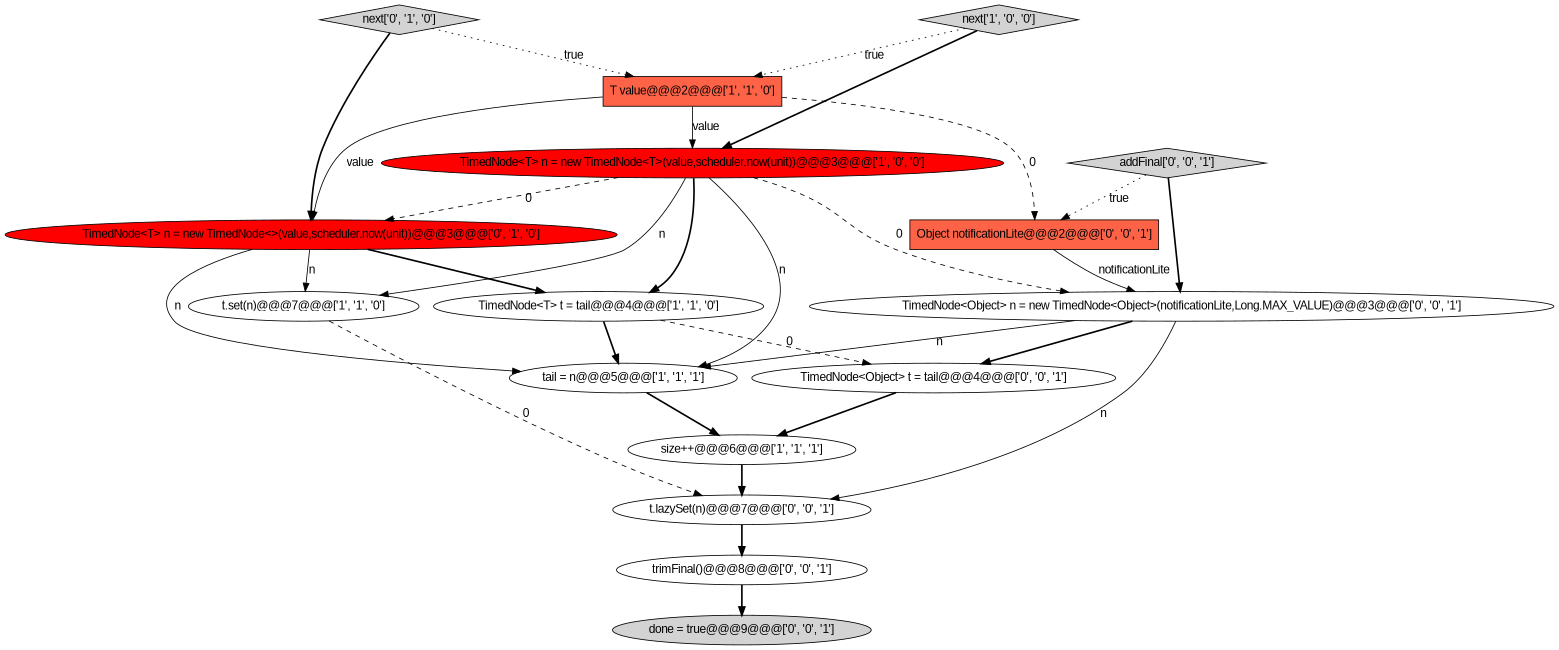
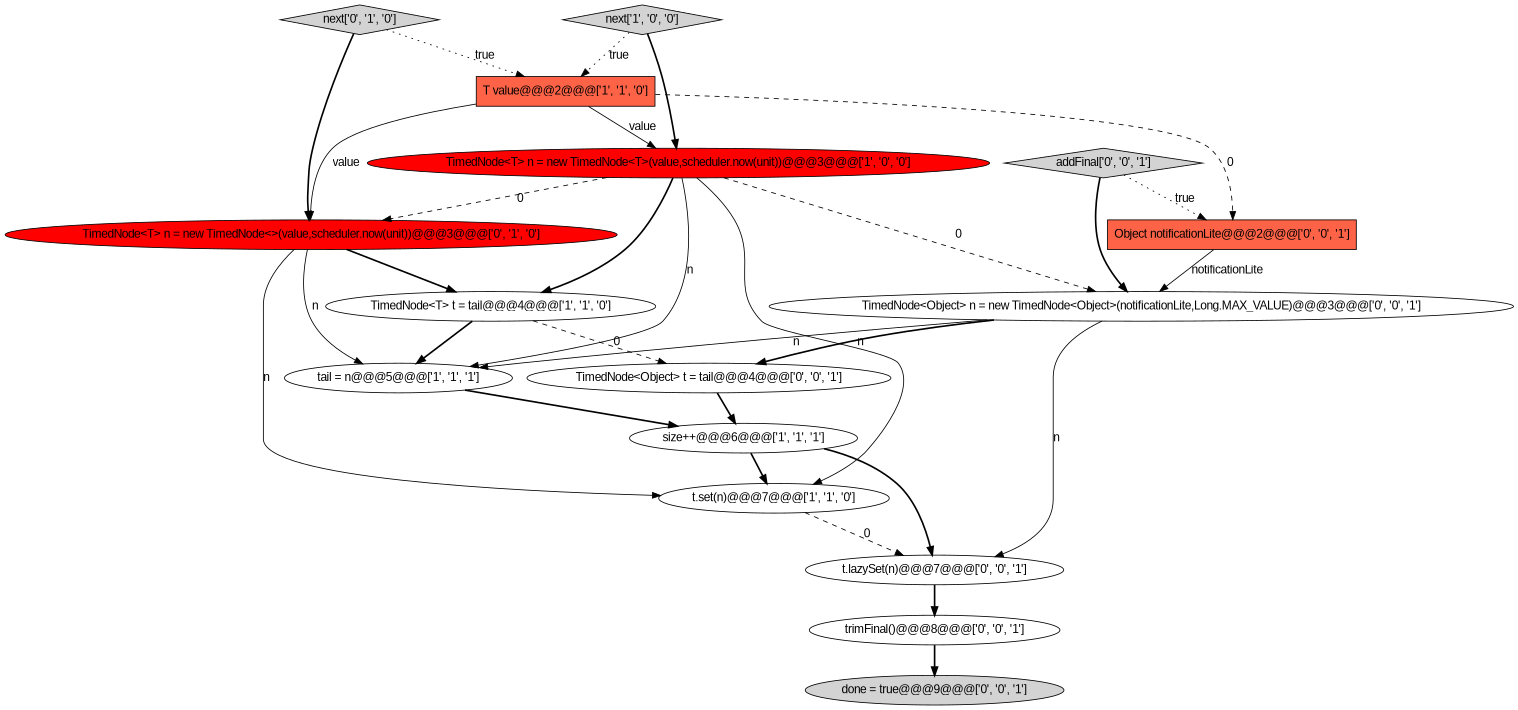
none -> (757, 465)
